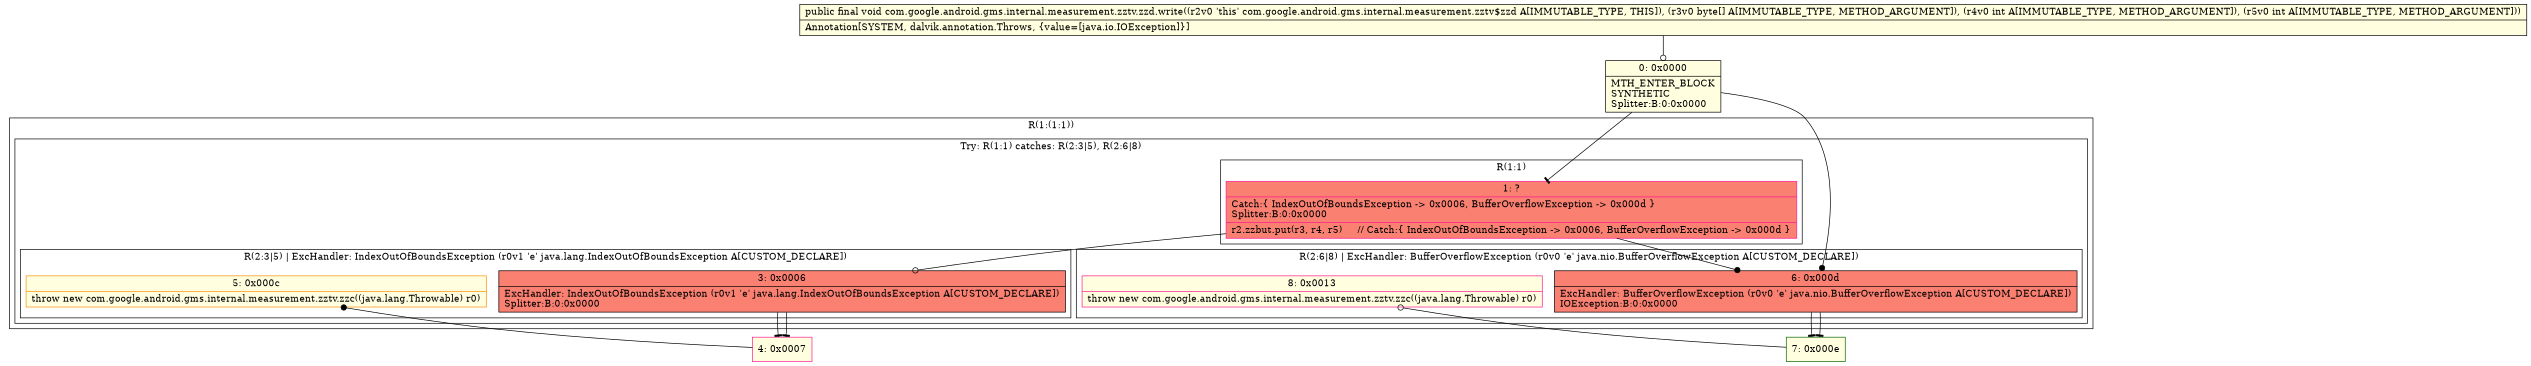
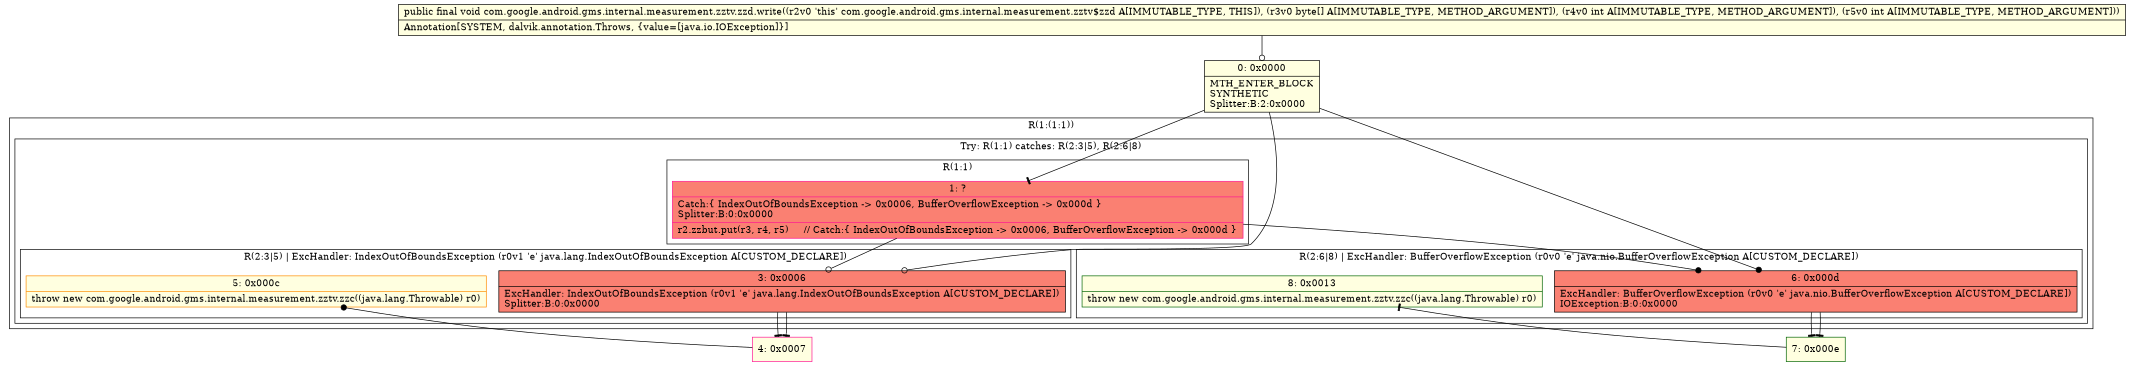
(1659, 104) -> (1258, 104)
none -> (1255, 240)
(1312, 291) -> (1312, 291)
(1594, 333) -> (1593, 333)
